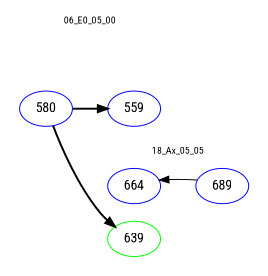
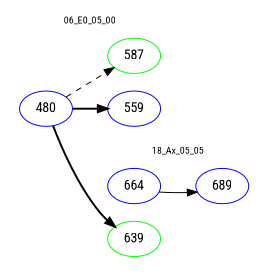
none -> (134, 56)
(46, 109) -> (46, 109)
(183, 179) -> (173, 193)
